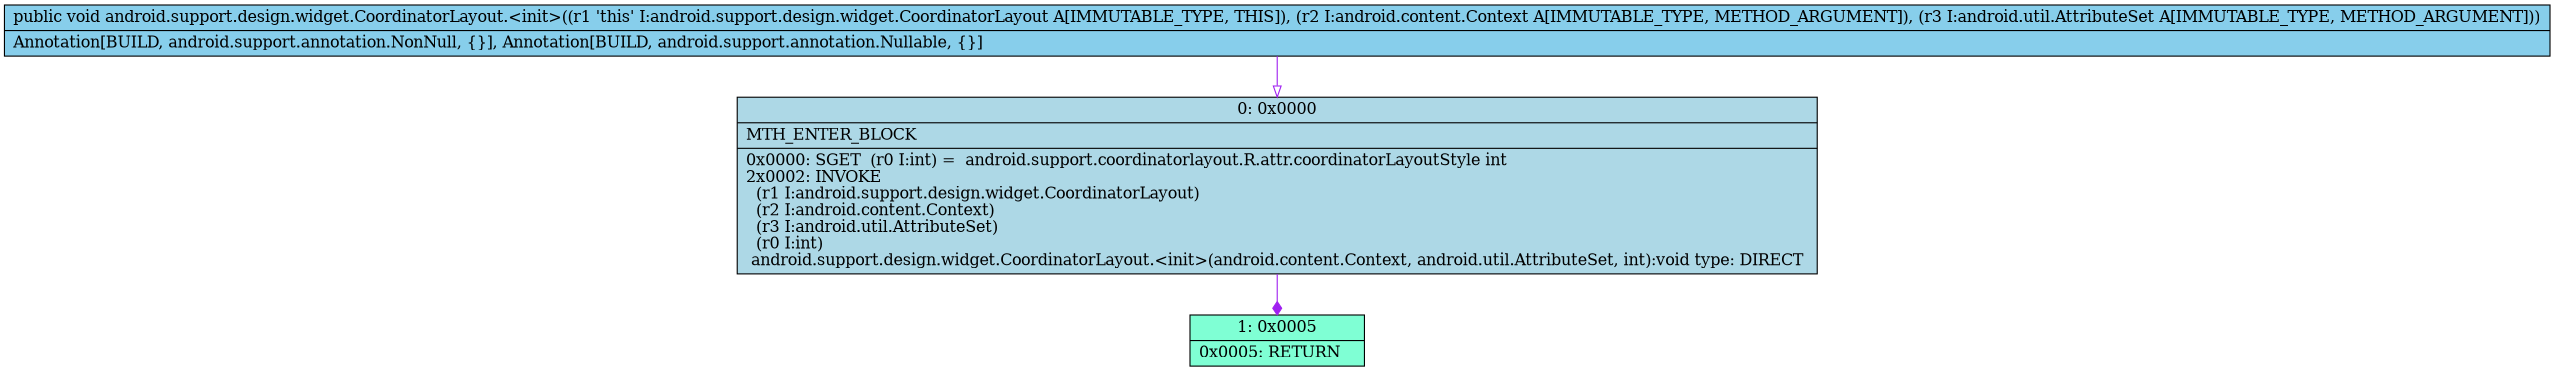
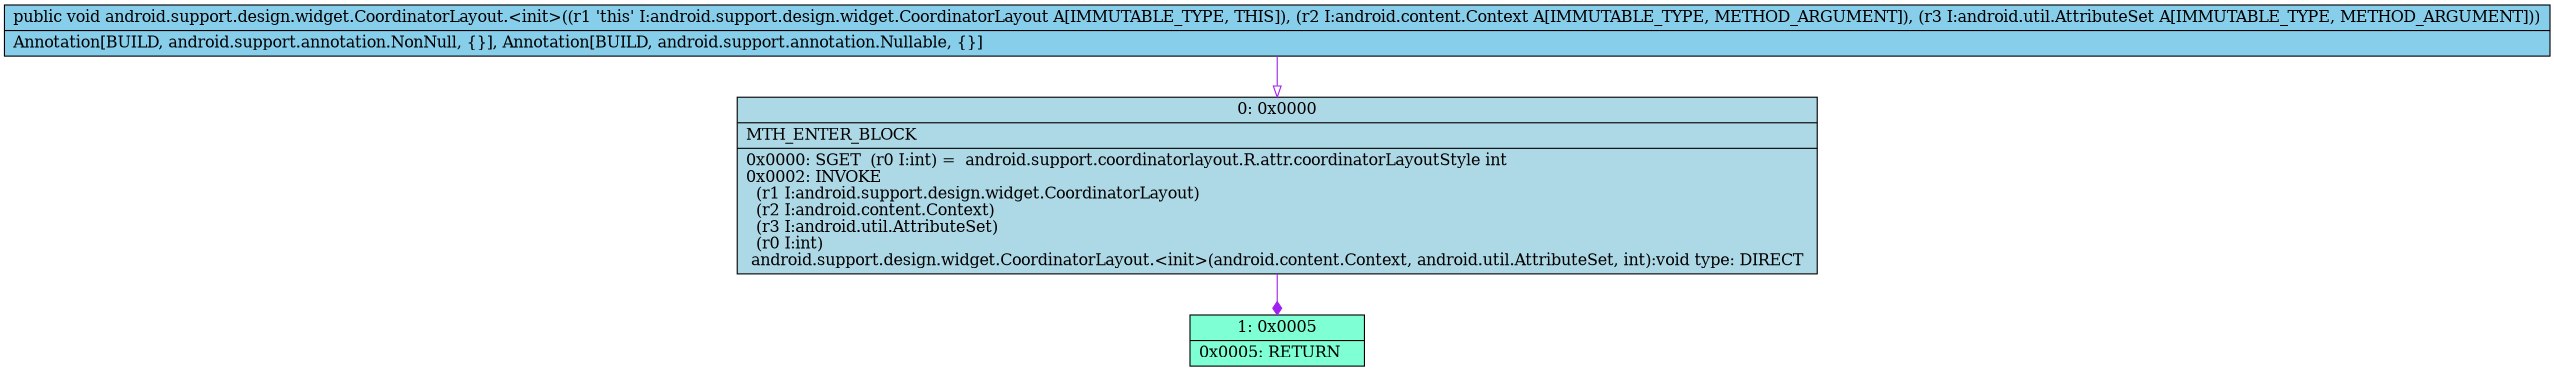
(819, 177) -> (819, 177)
